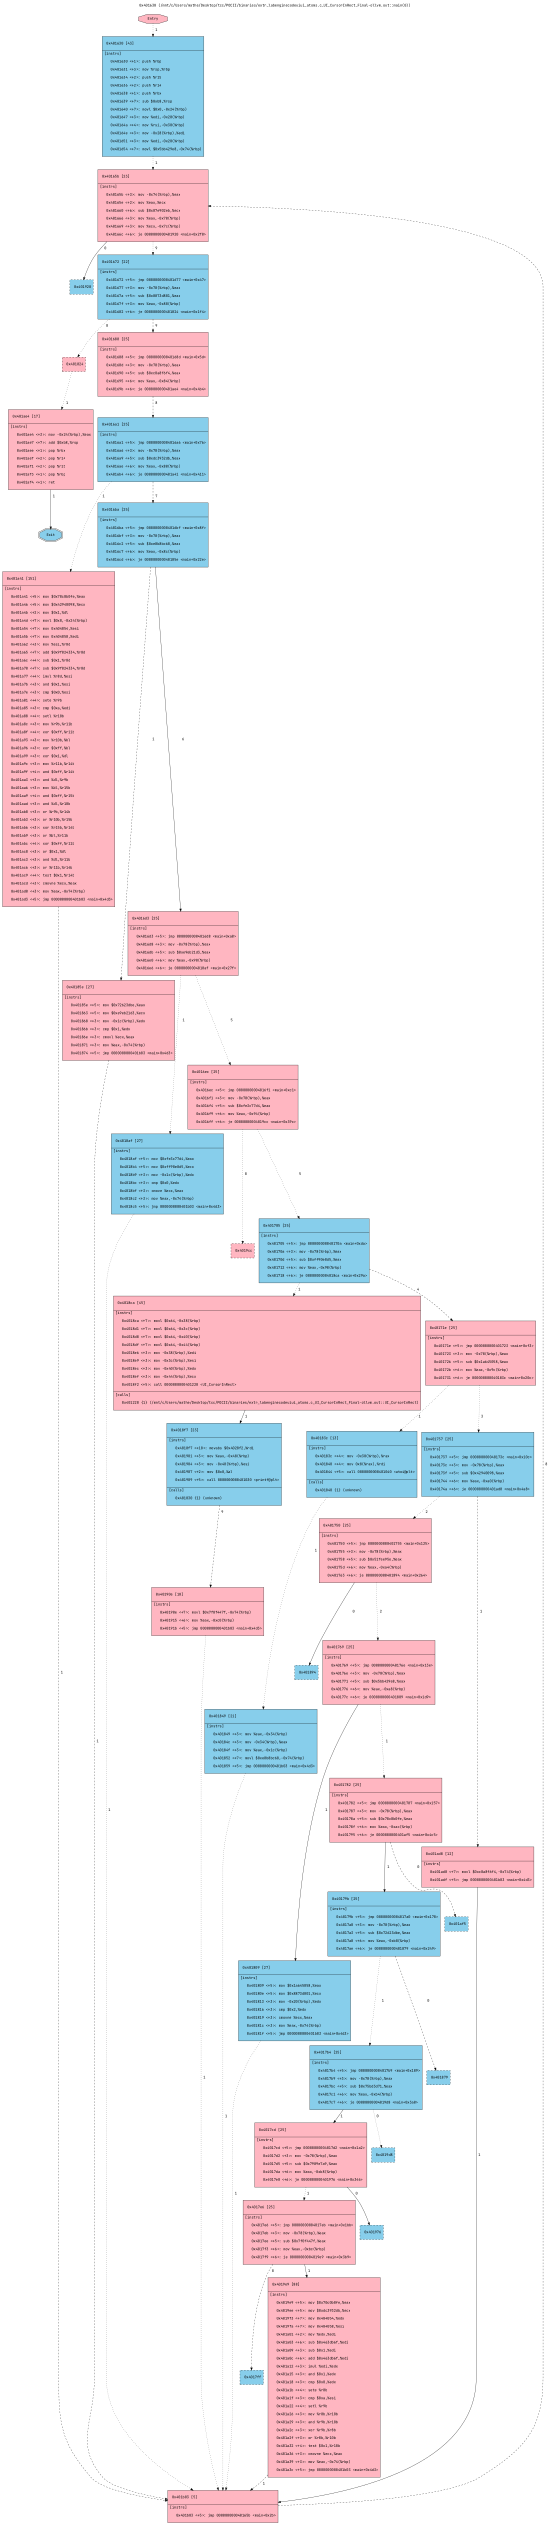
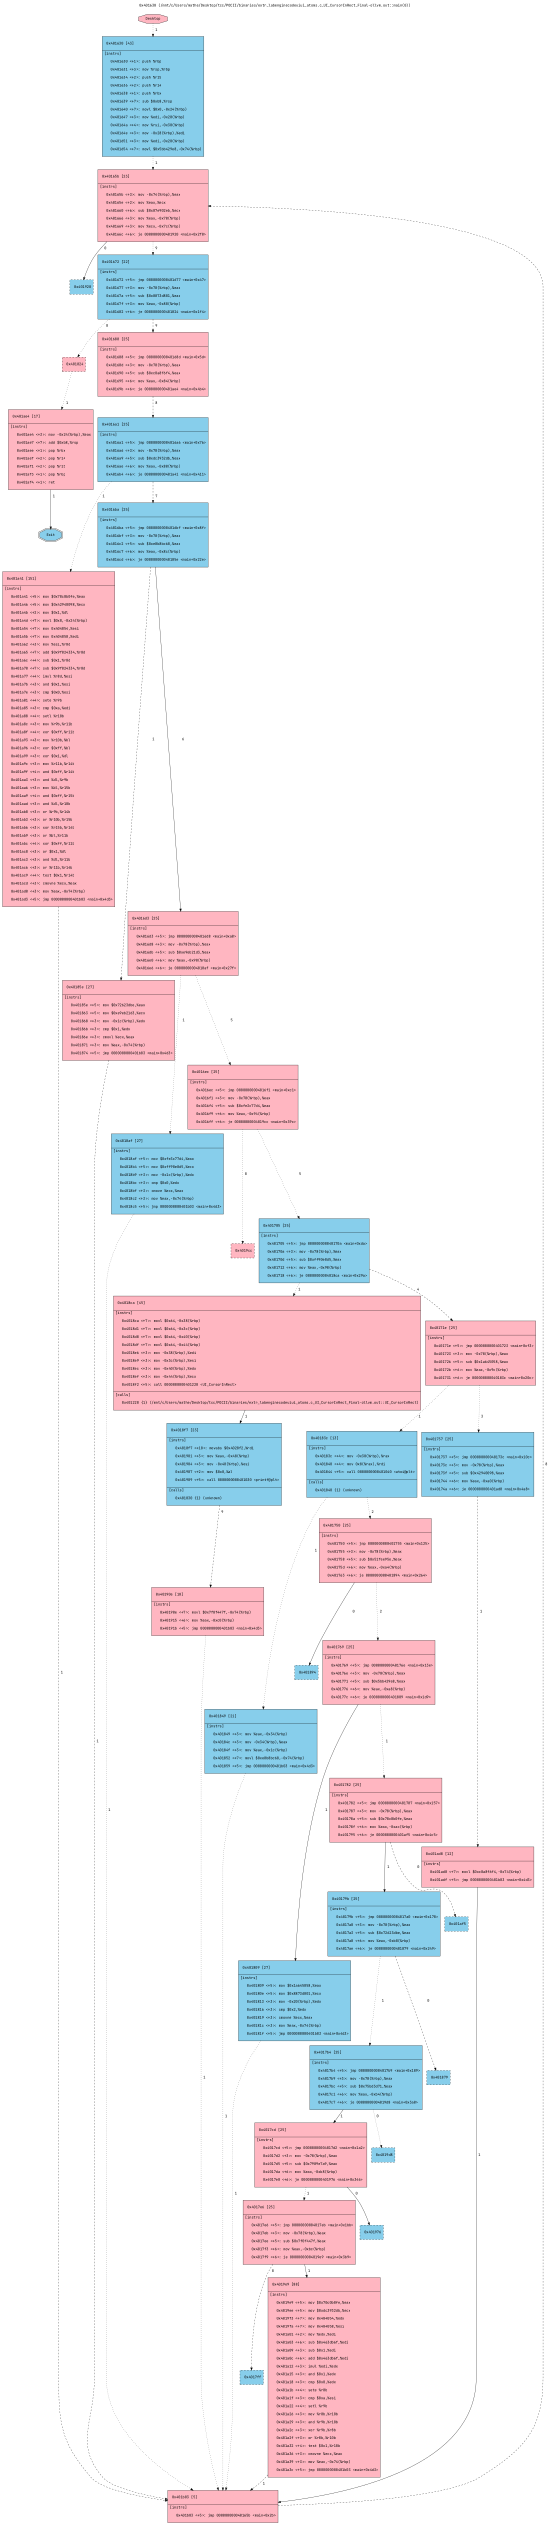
(153, 19) -> (153, 19)
(428, 1507) -> (368, 1507)
